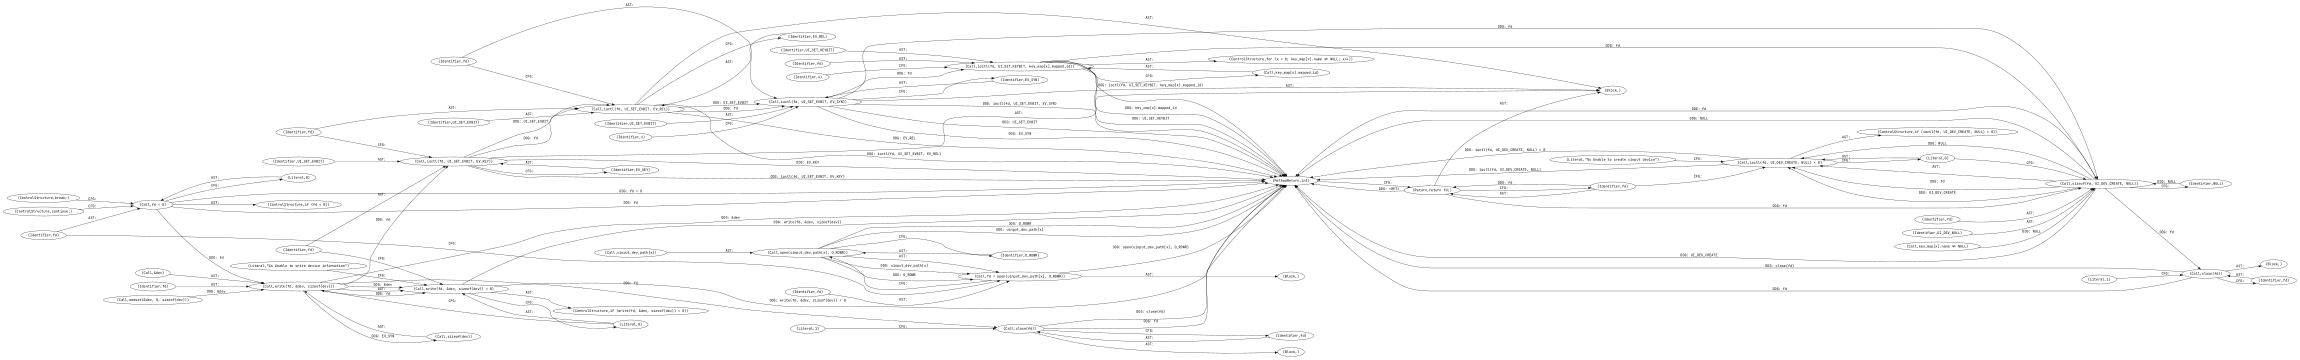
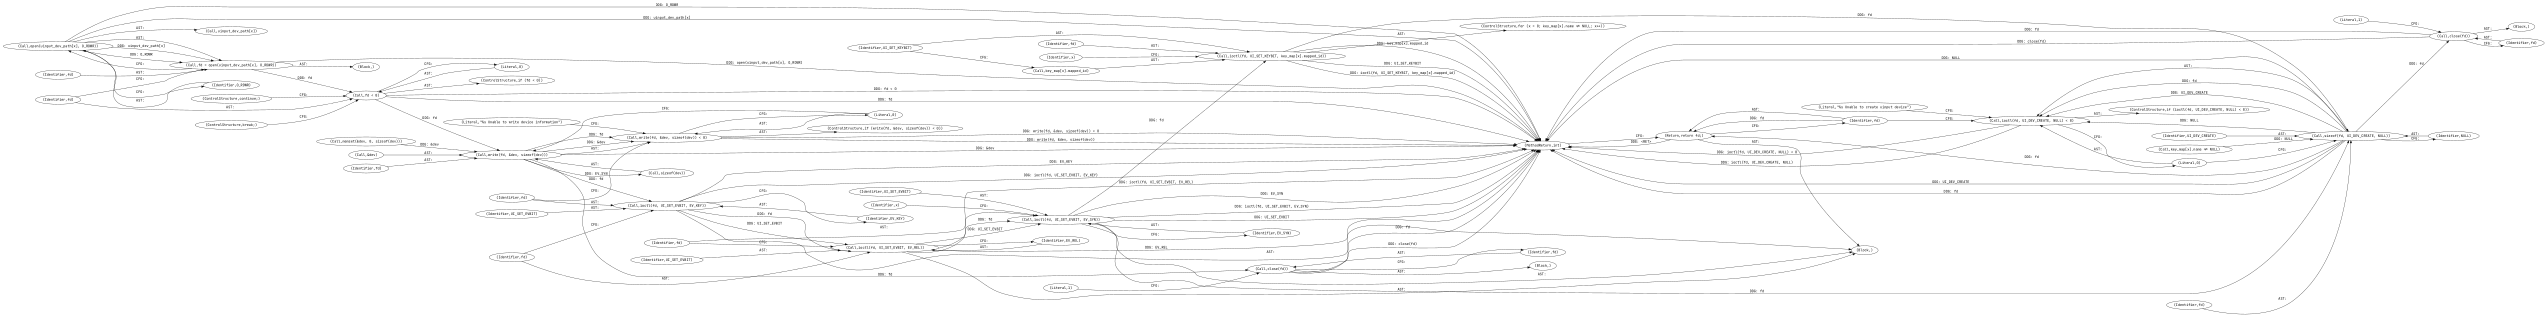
none -> (301, 80)
(1167, 81) -> (971, 59)
(2167, 182) -> (2416, 134)
(1763, 208) -> (2031, 165)
(1937, 233) -> (2189, 136)
(709, 253) -> (133, 31)
